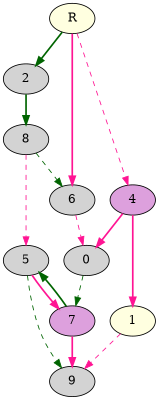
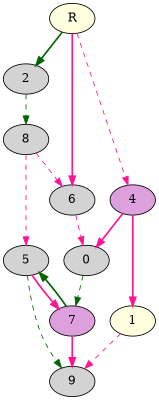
(26, 105) -> (26, 105)
(47, 166) -> (47, 166)
